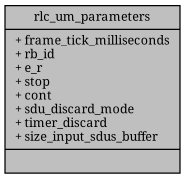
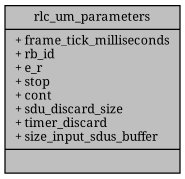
(75, 109) -> (69, 109)
